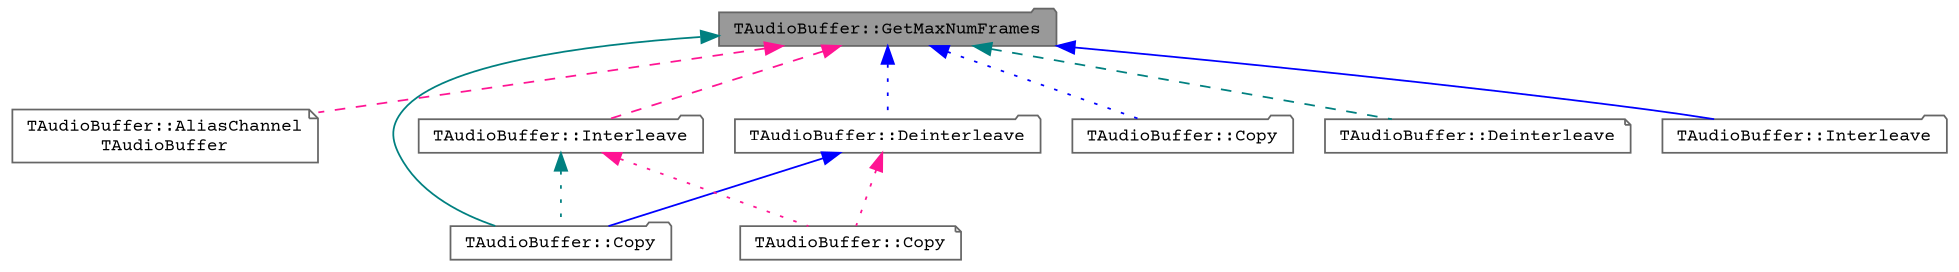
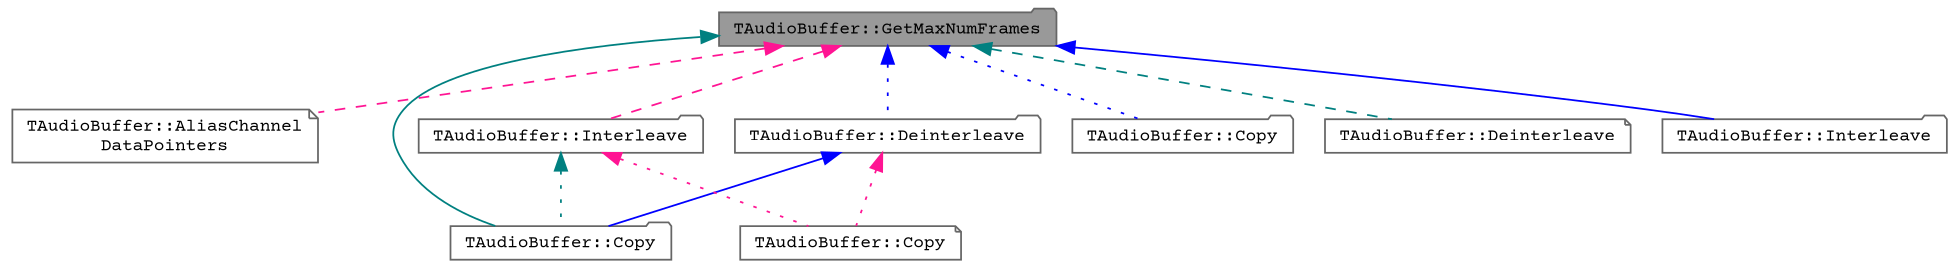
(165, 136) -> (165, 136)
